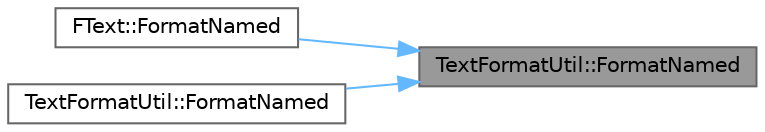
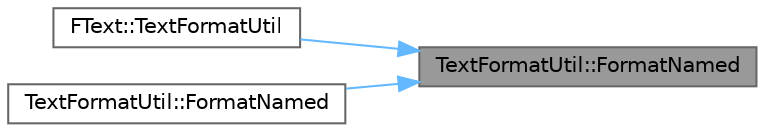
(177, 28) -> (177, 28)
